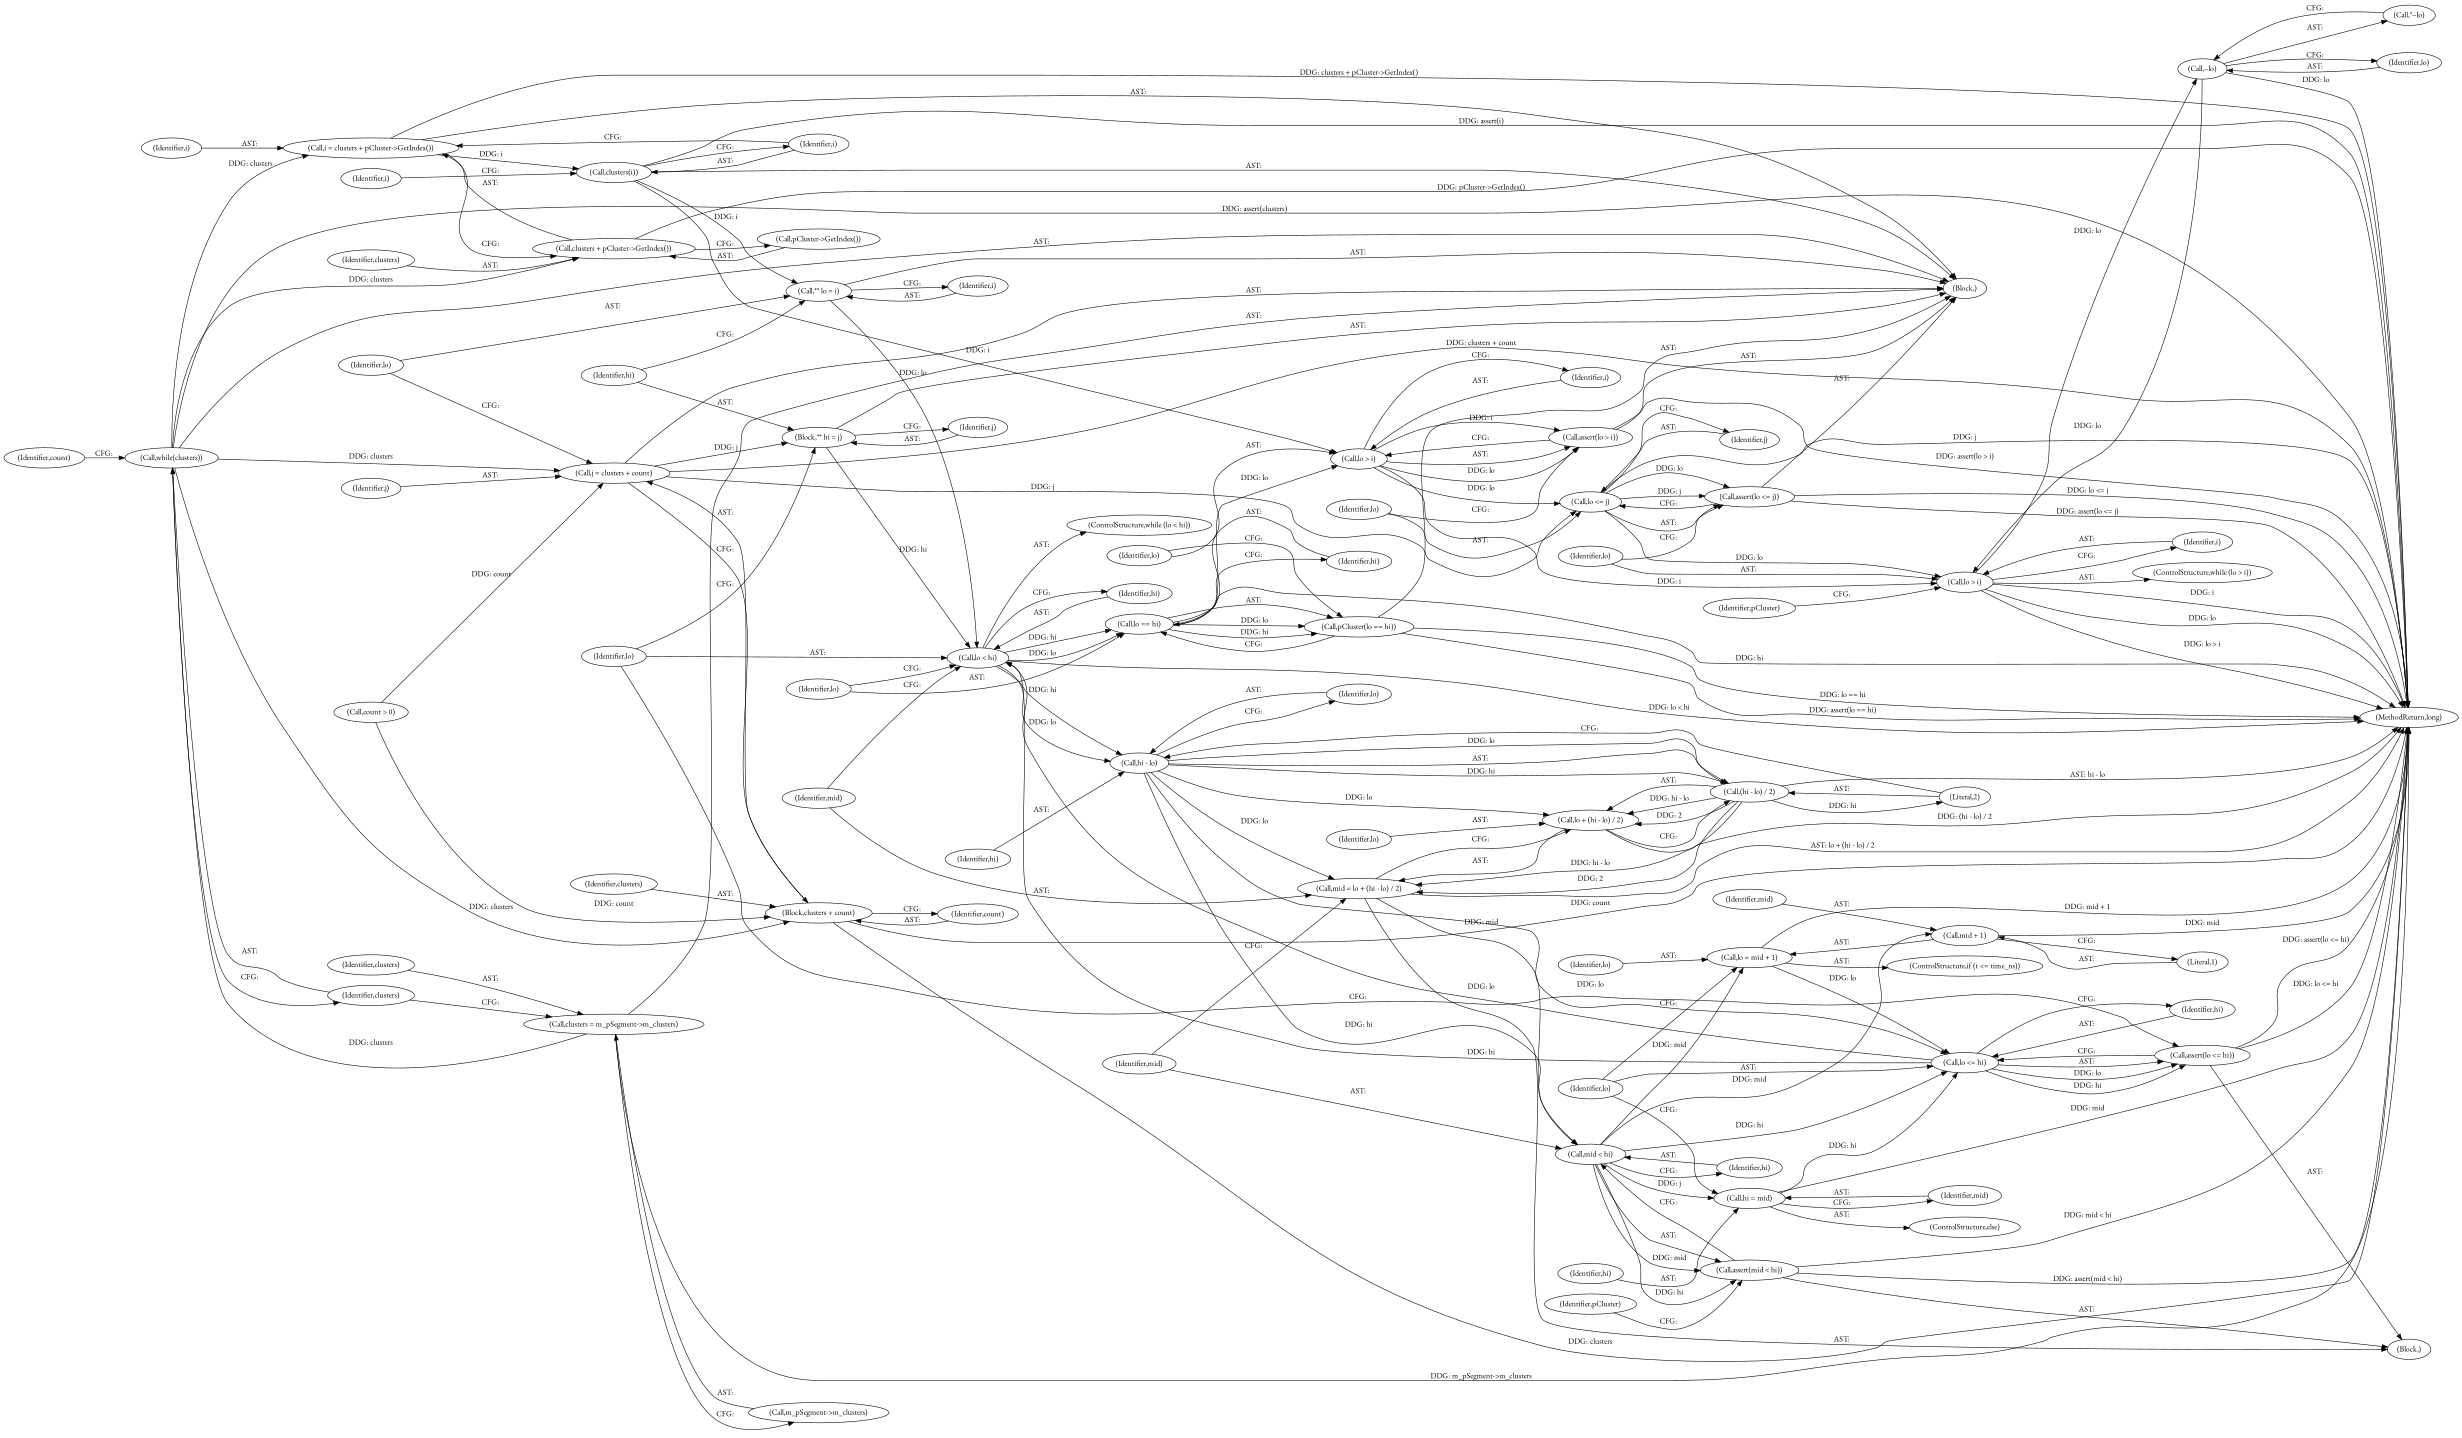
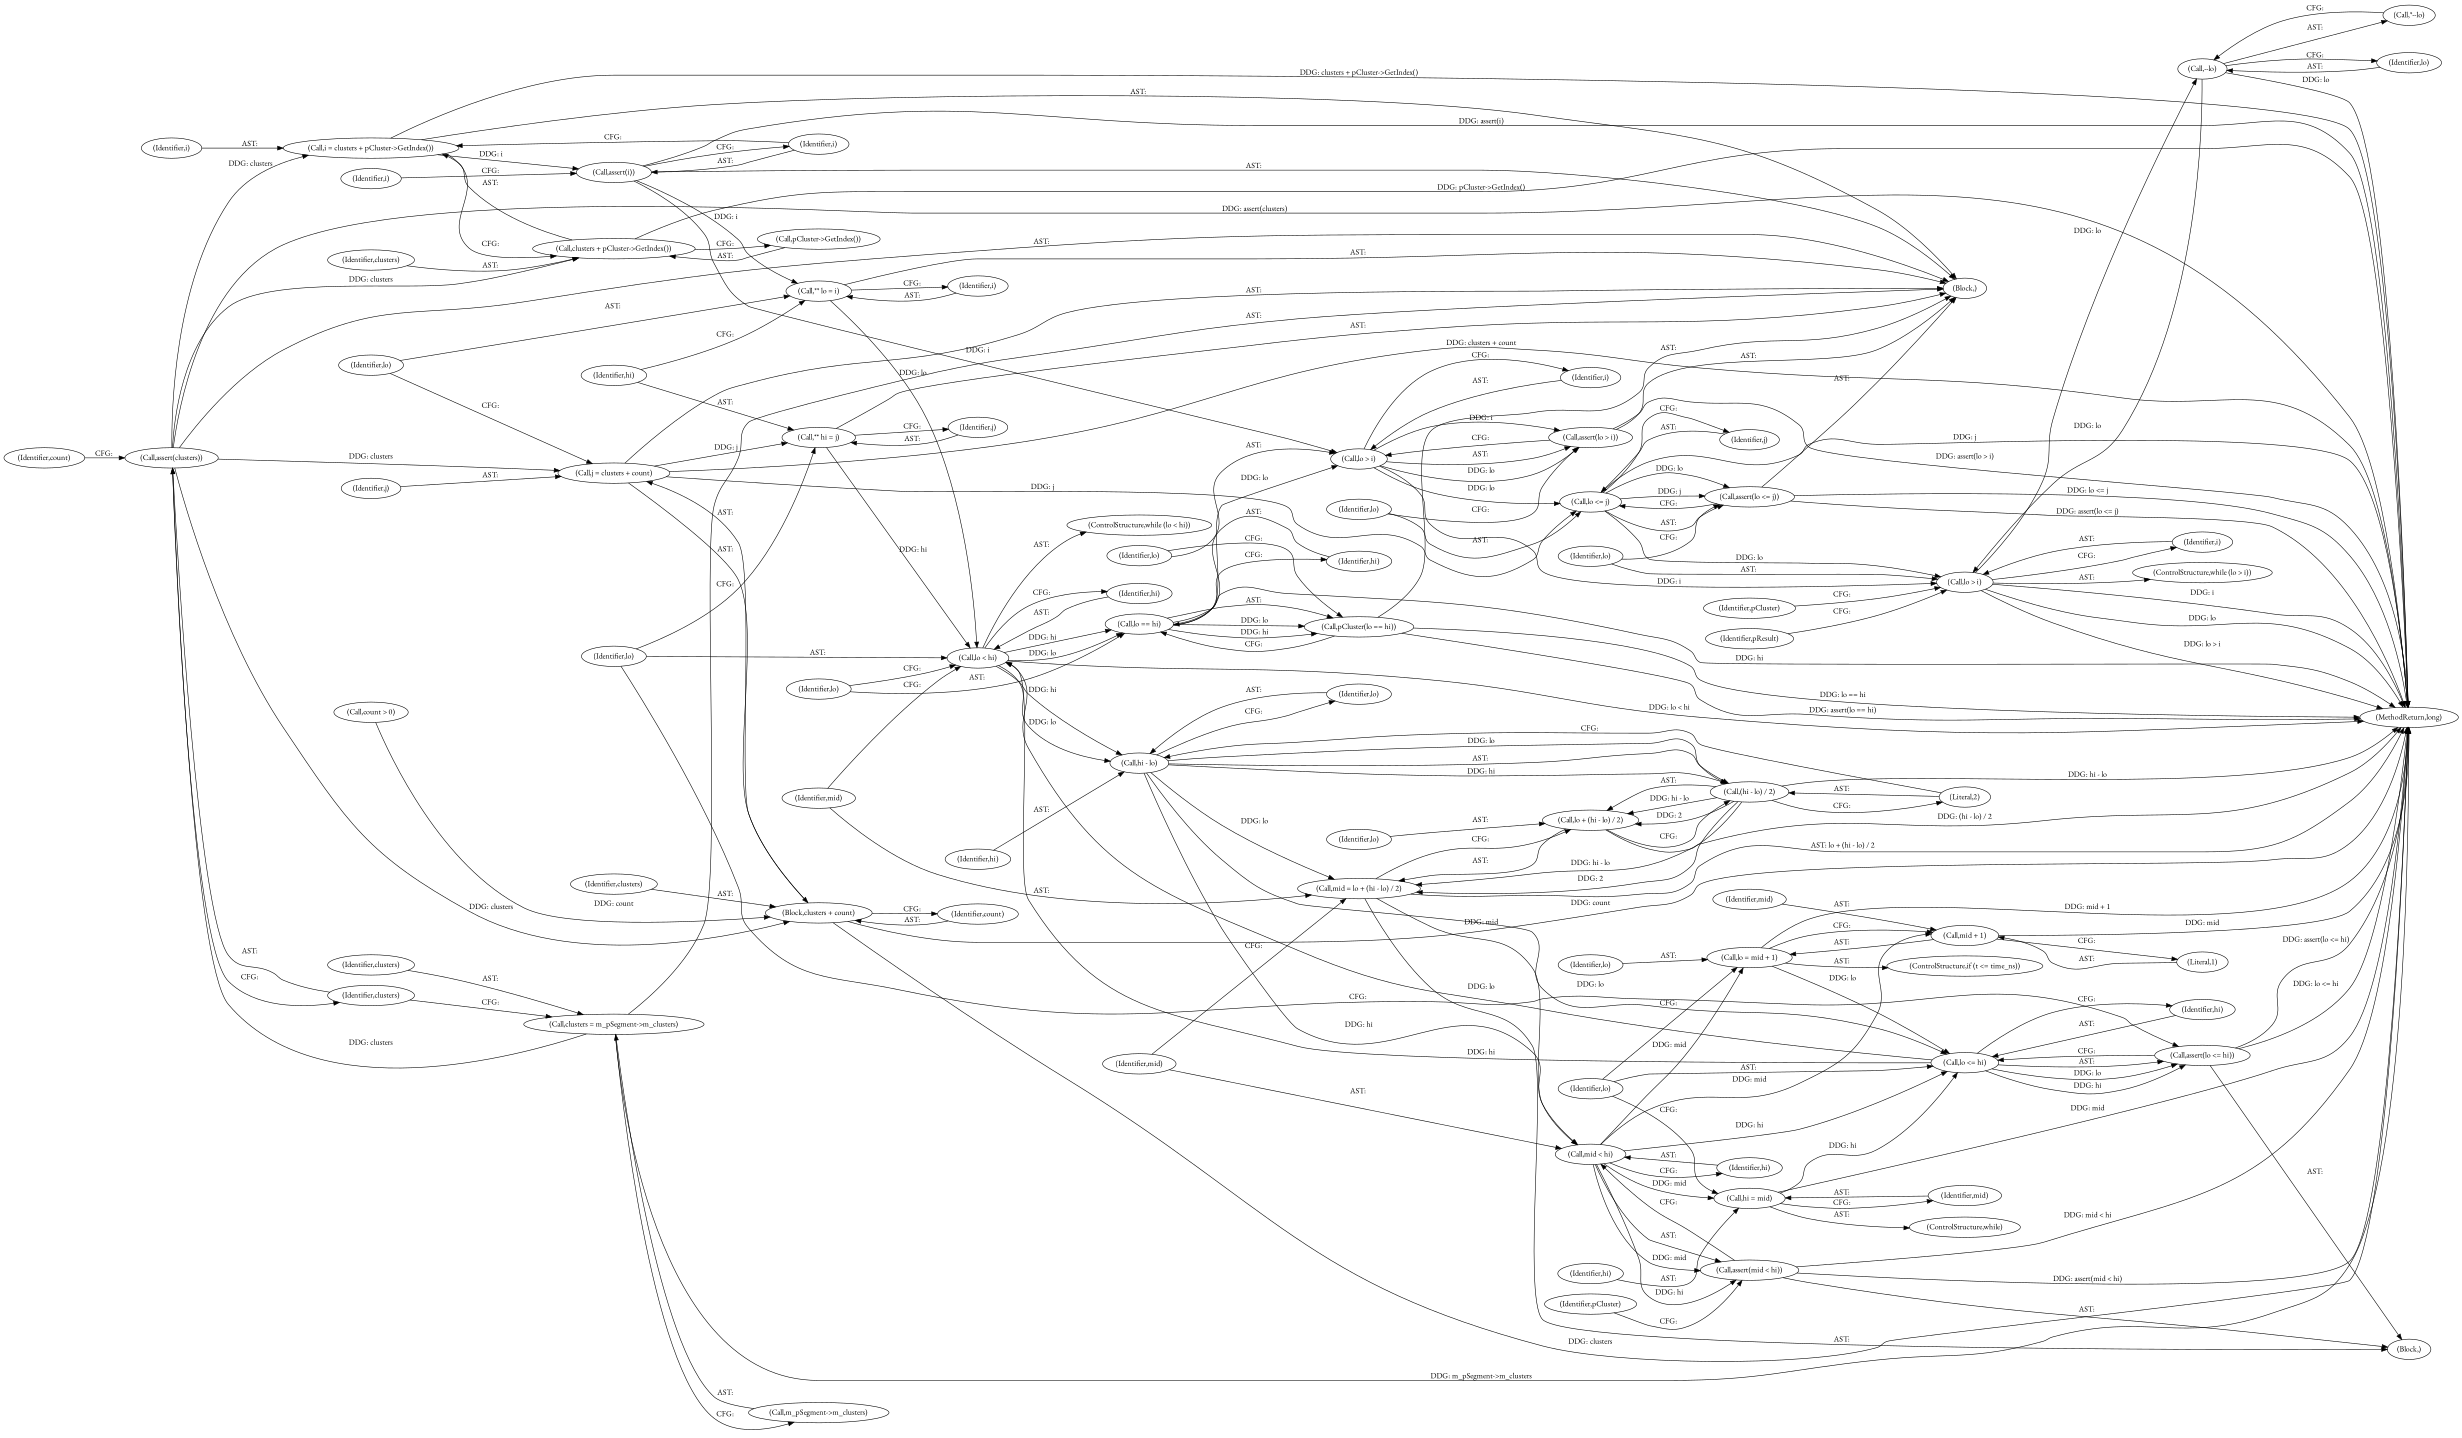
(614, 172) -> (614, 172)
(819, 438) -> (819, 438)
(172, 458) -> (172, 458)
(726, 549) -> (726, 549)
(490, 595) -> none
none -> (1750, 639)
(2088, 775) -> (2088, 775)
(1349, 805) -> none
(1843, 806) -> (1843, 806)
none -> (1847, 931)
(1669, 1183) -> (1669, 1183)
(1965, 1227) -> (1965, 1227)
